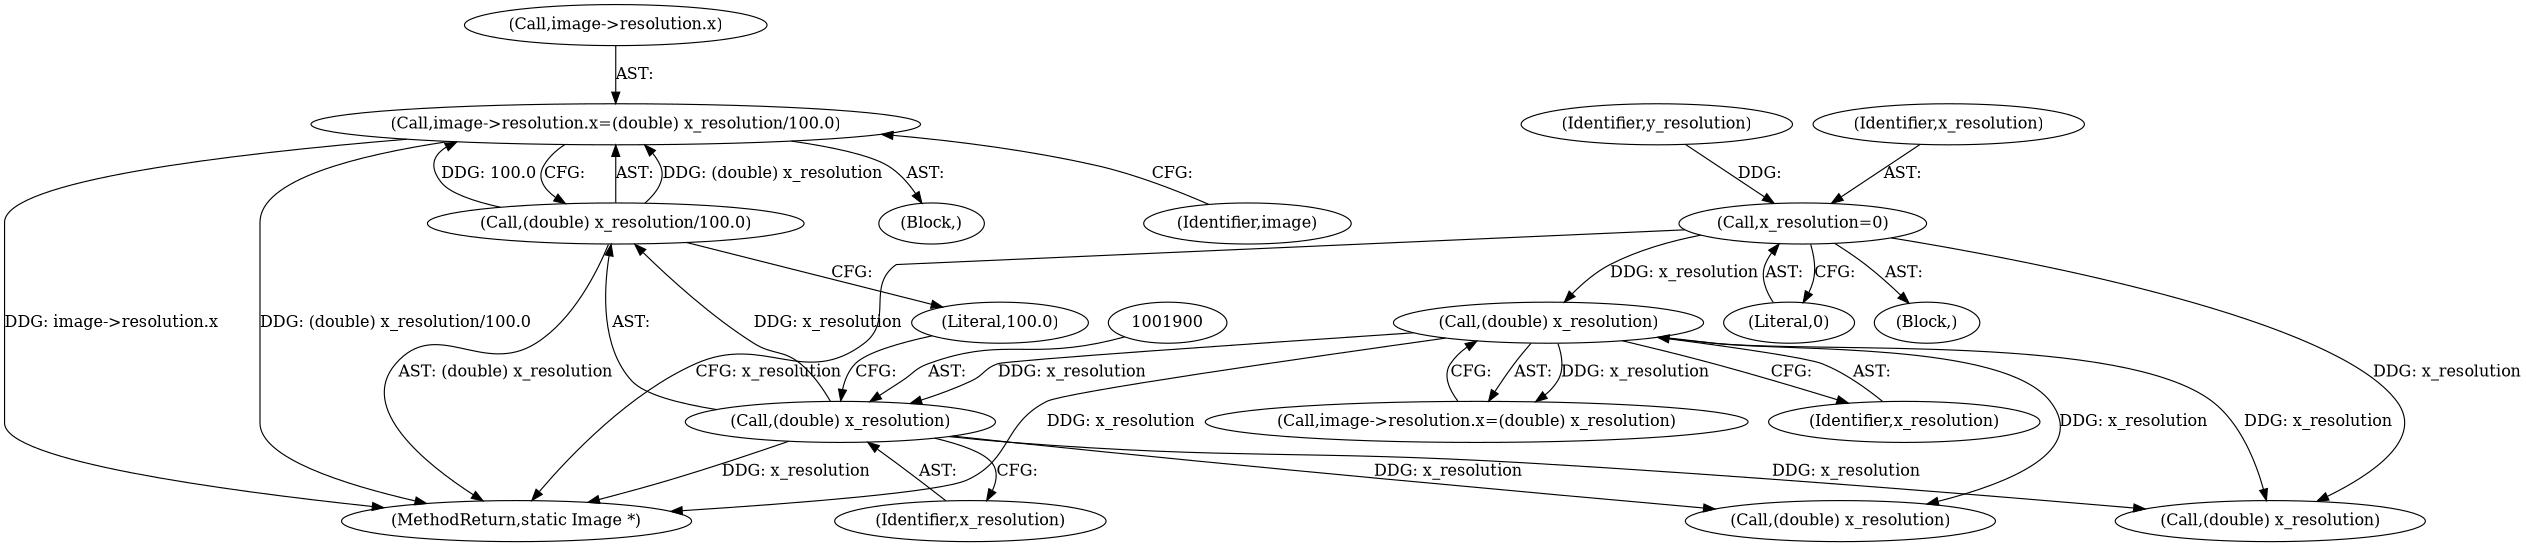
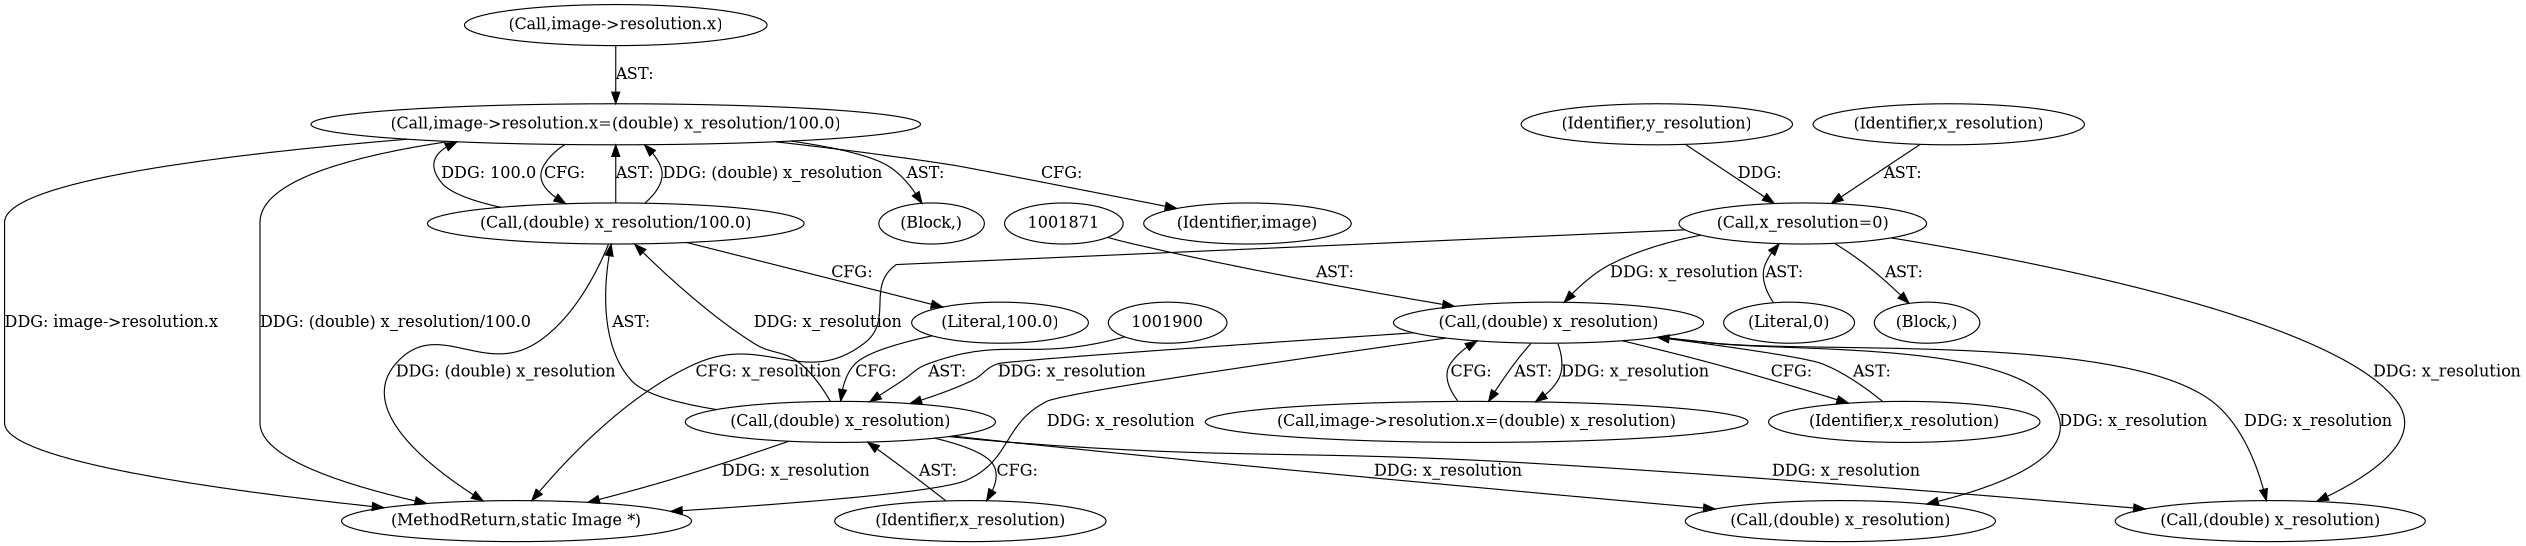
(1054, 157) -> (971, 168)
none -> (1064, 223)
(1815, 269) -> none
(506, 372) -> (506, 372)
